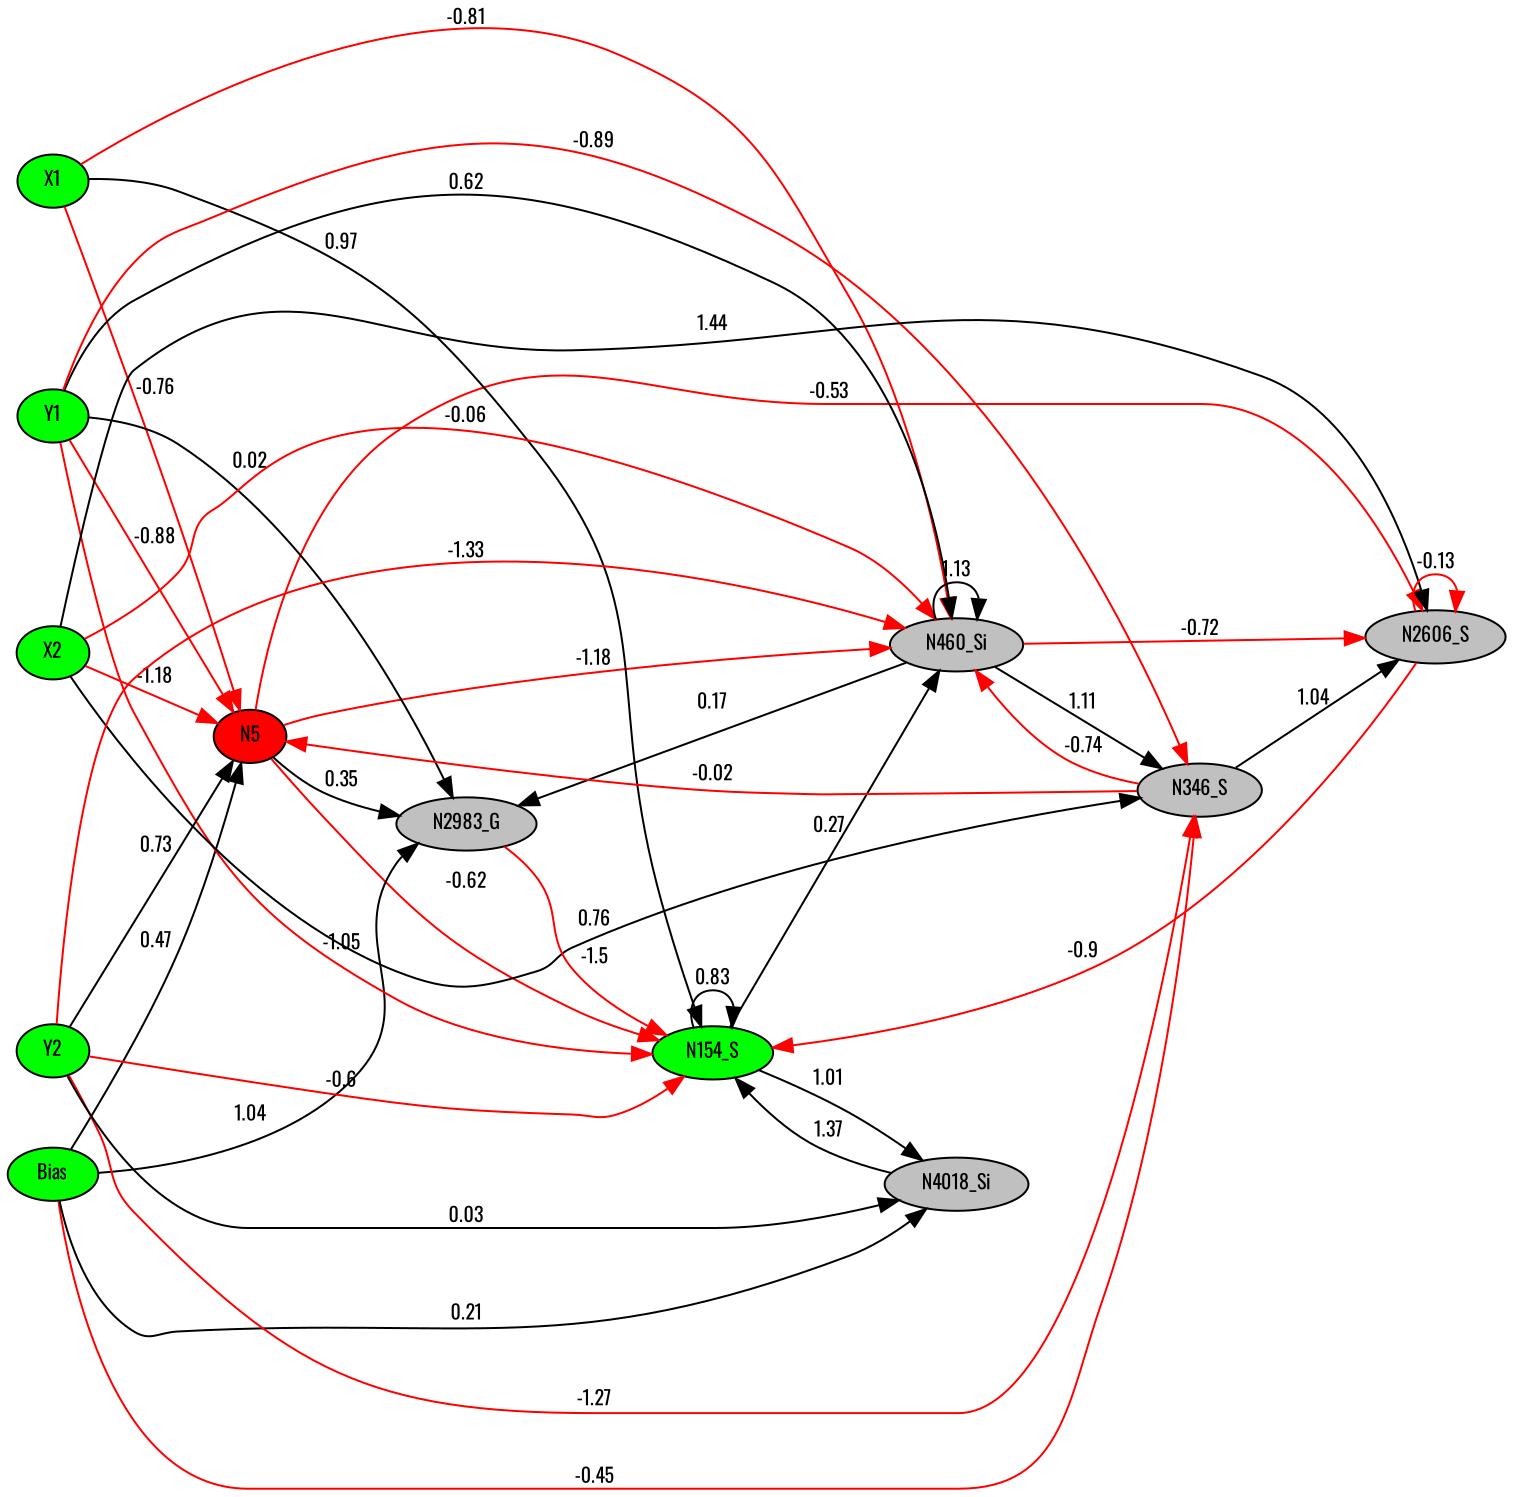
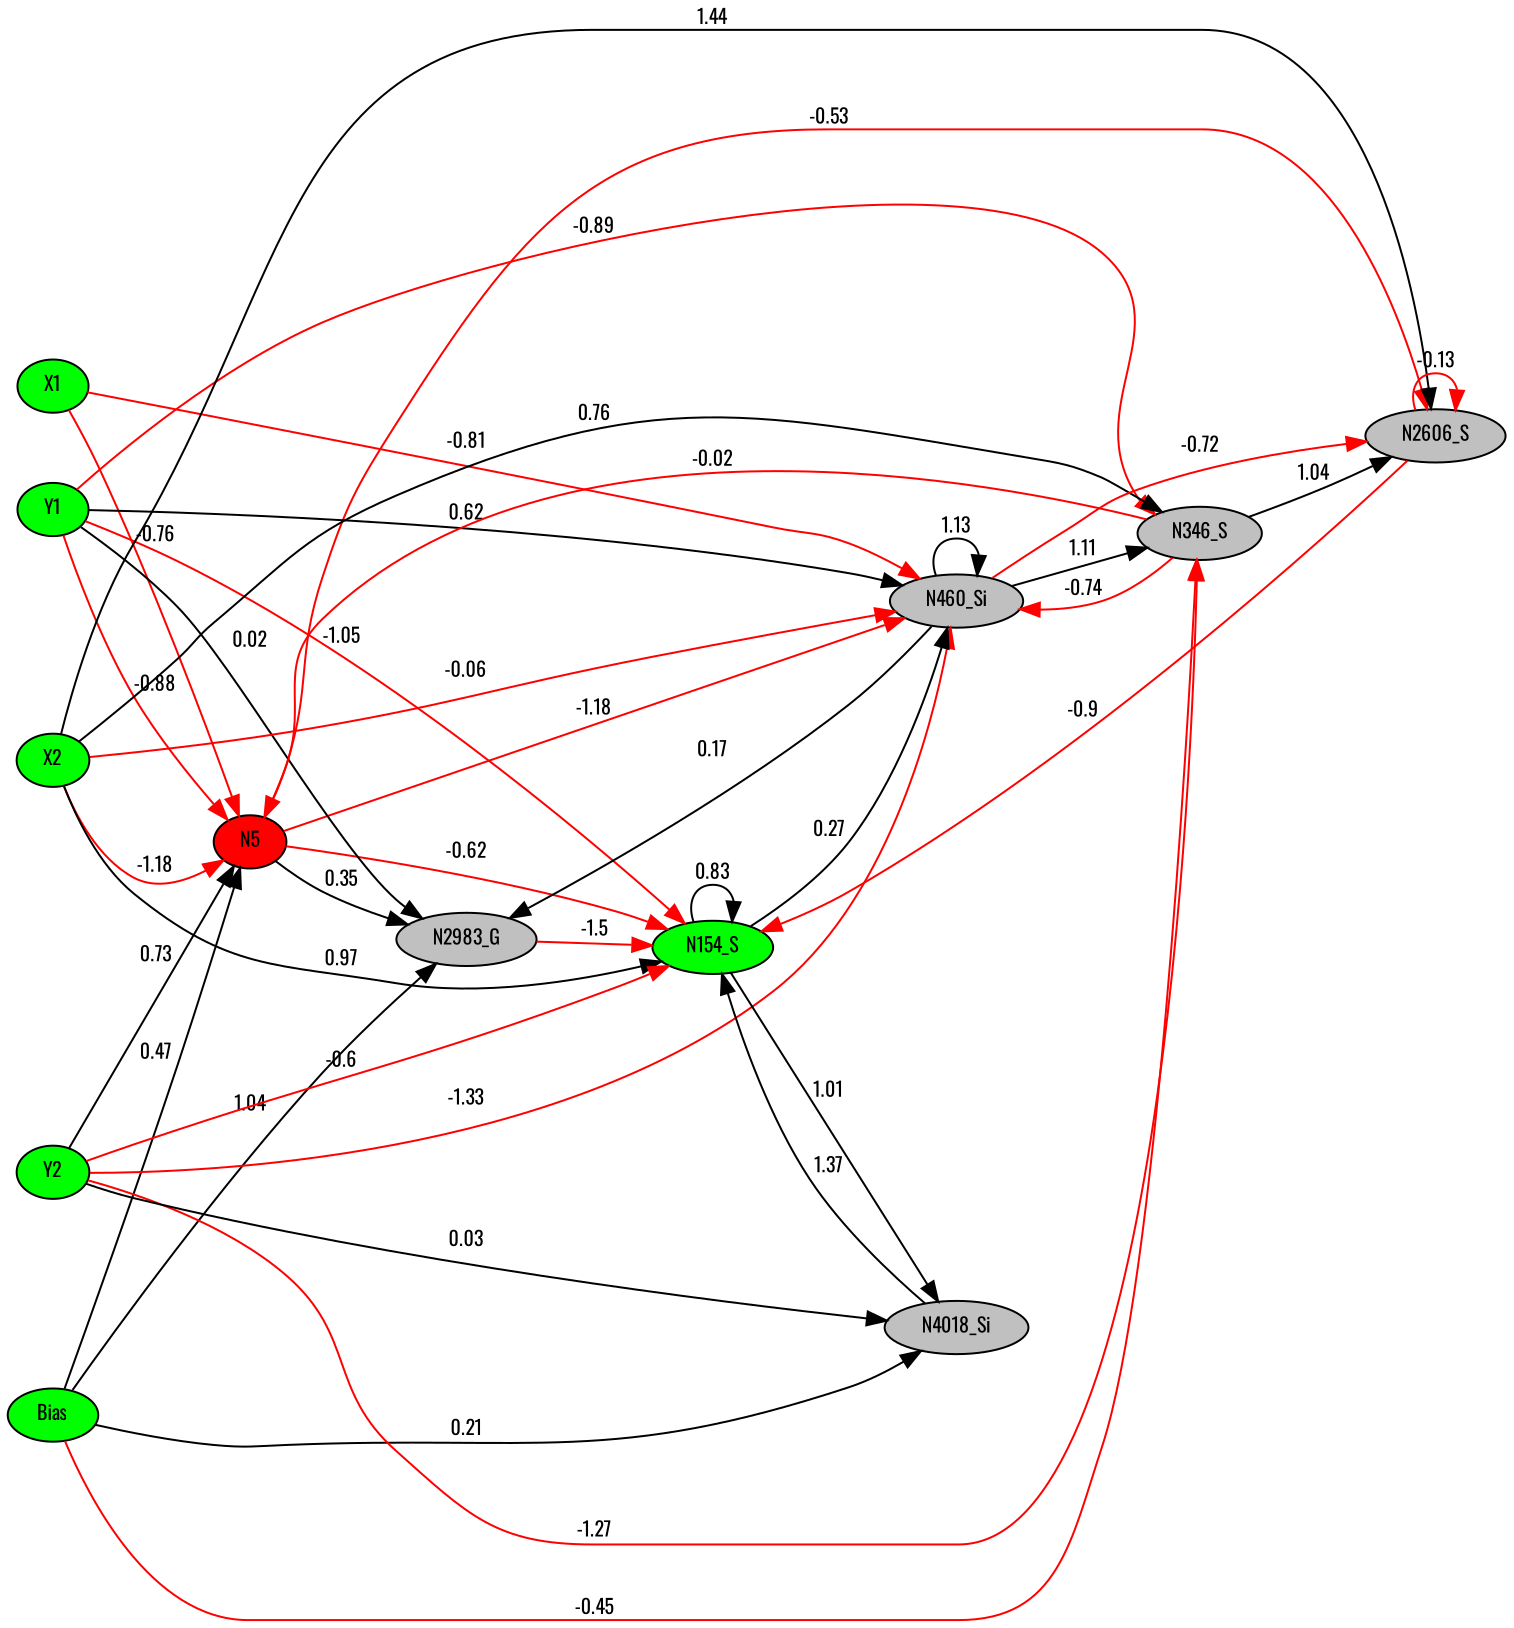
(549, 469) -> (315, 971)
